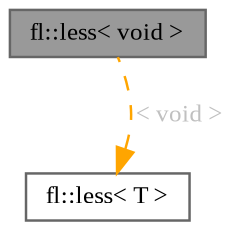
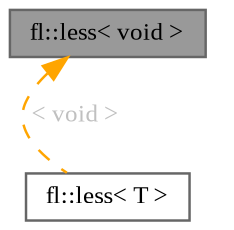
(130, 103) -> (25, 128)
